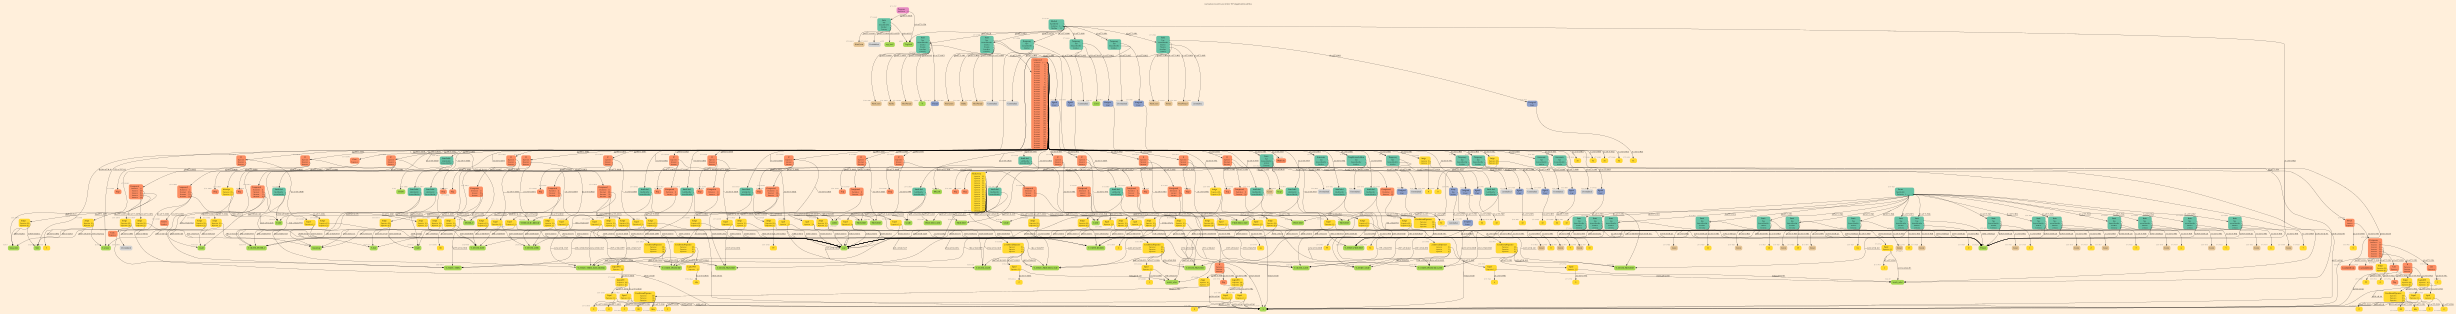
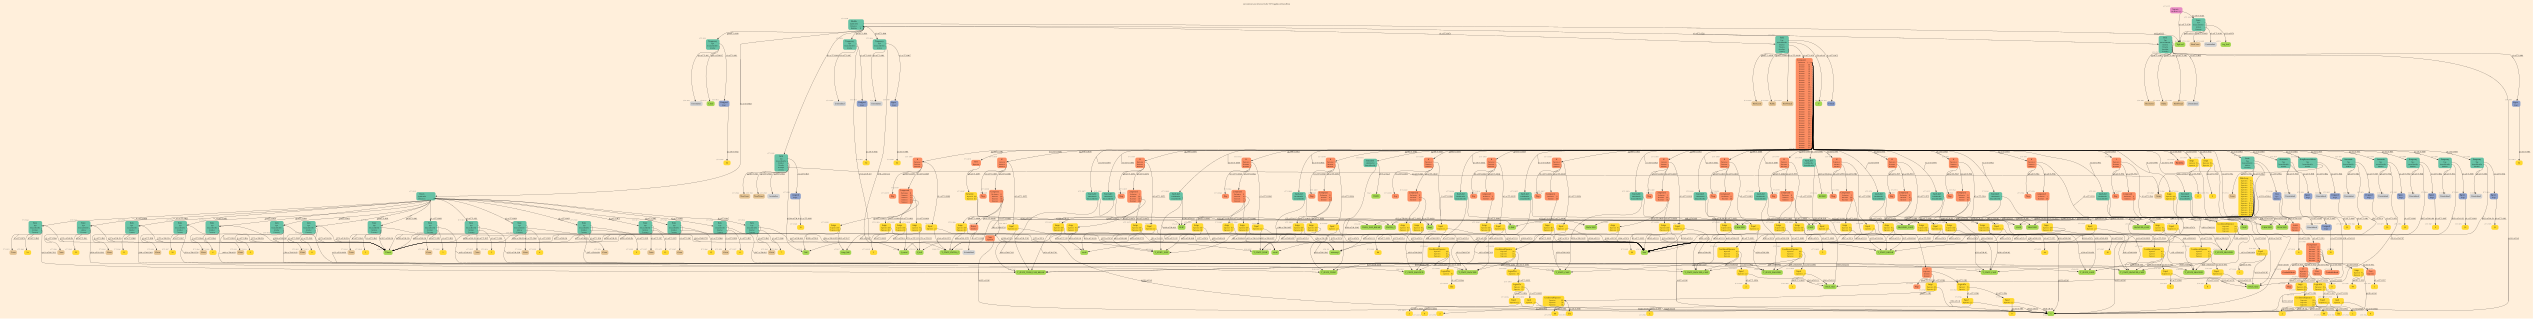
(1918, 31) -> (714, 178)
(766, 168) -> (2238, 172)
(221, 262) -> (1193, 220)
